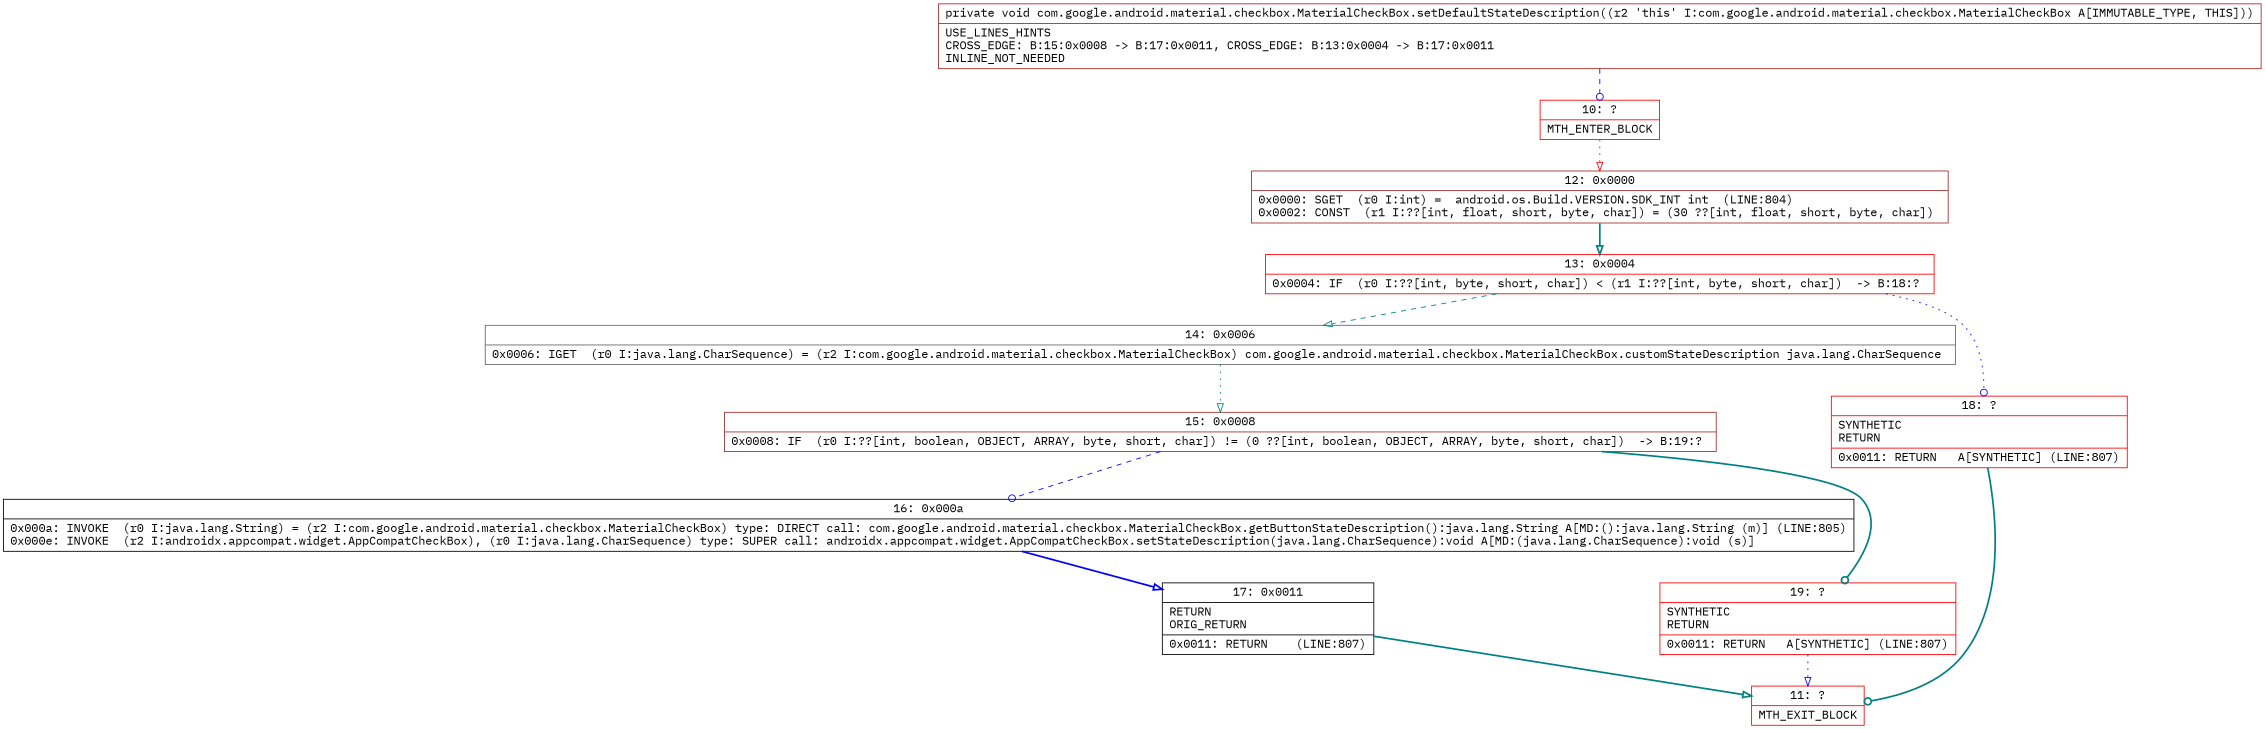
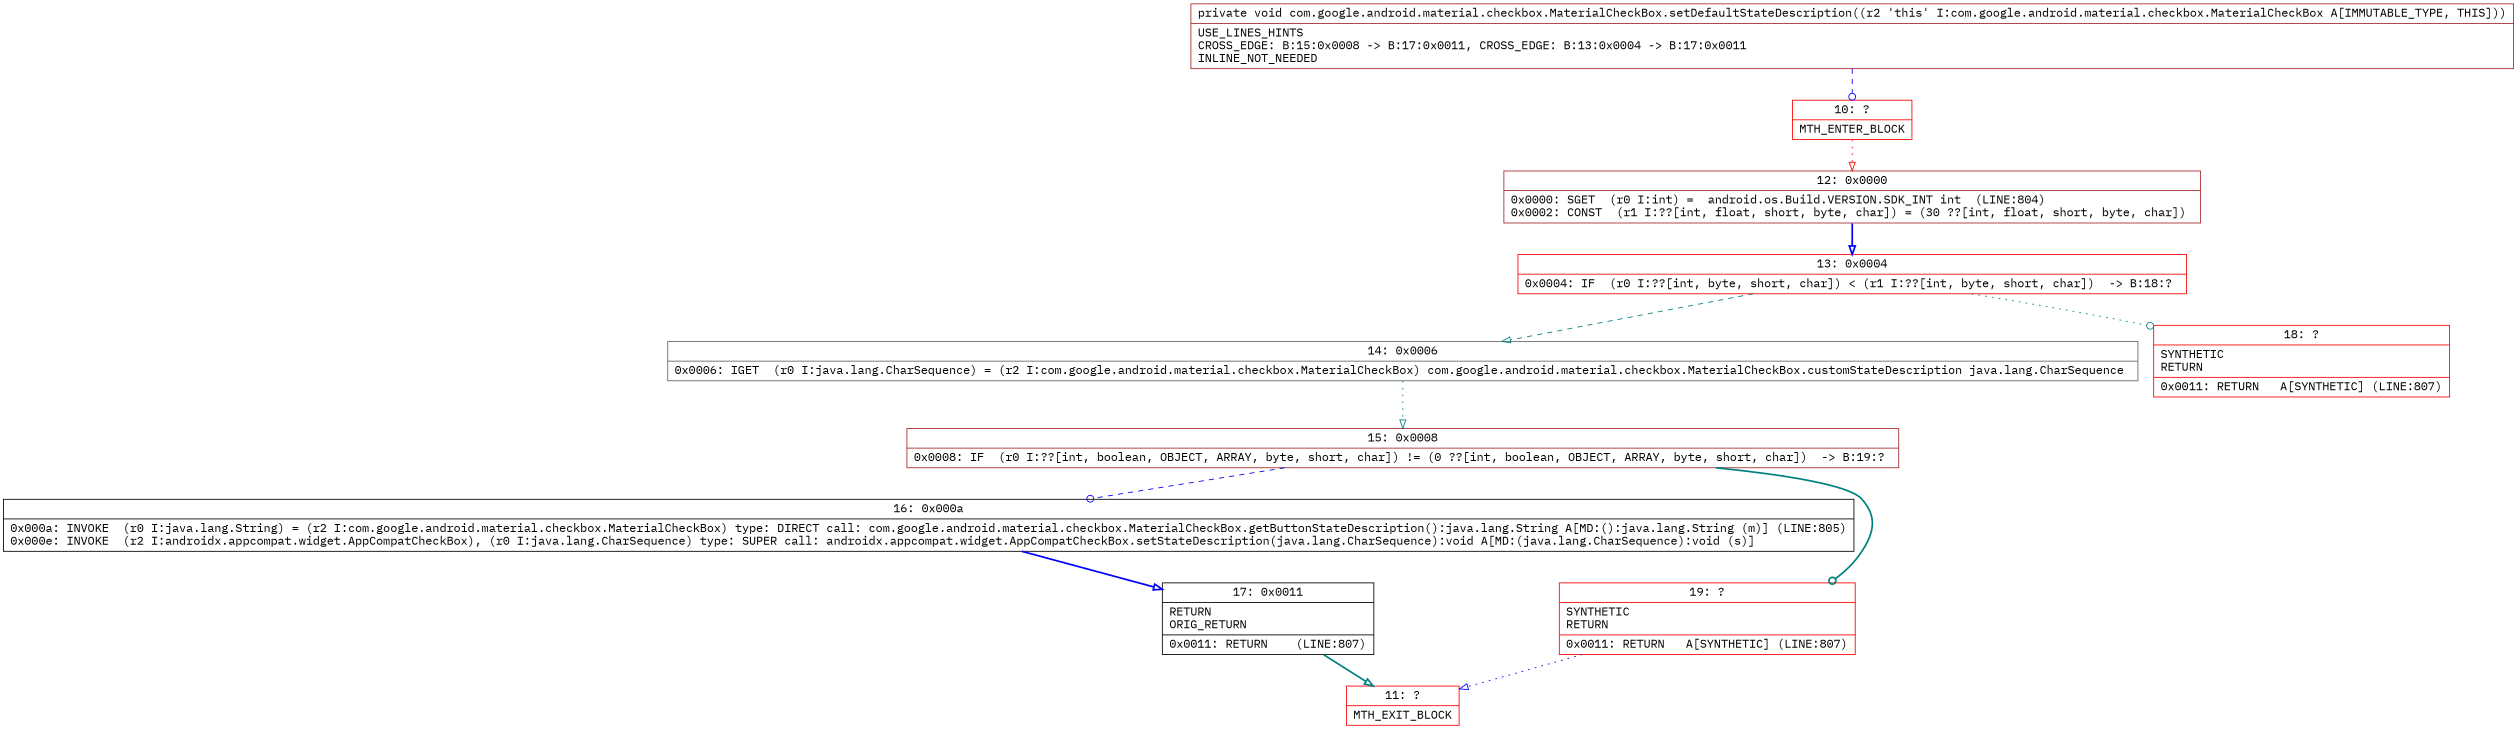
(1600, 235) -> (1852, 235)
(1957, 320) -> (2059, 309)
(1984, 616) -> none
